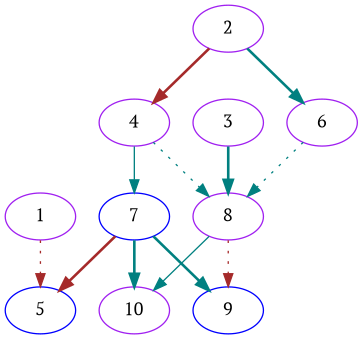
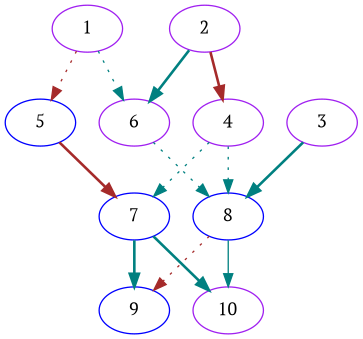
none -> (108, 70)
(134, 163) -> (187, 164)
(228, 216) -> (228, 216)
(92, 259) -> (83, 165)
